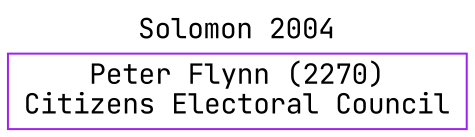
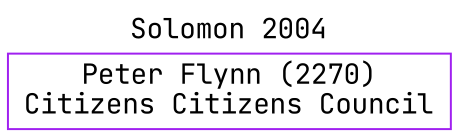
(237, 91) -> (229, 91)
